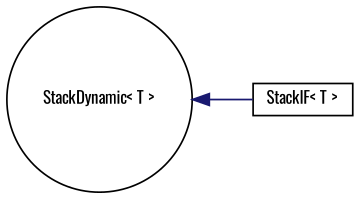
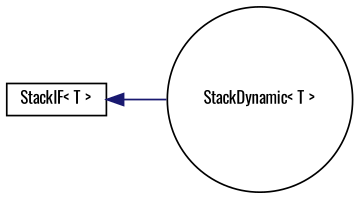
(231, 100) -> (145, 100)
